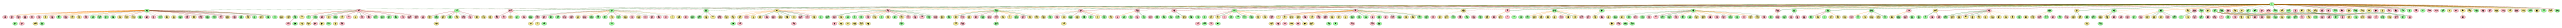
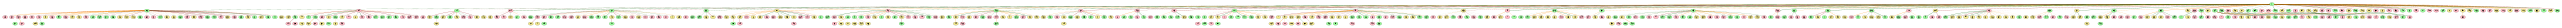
(295, 24) -> (295, 24)
